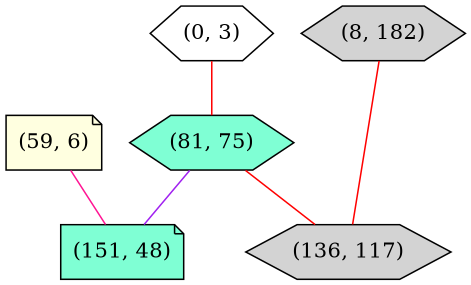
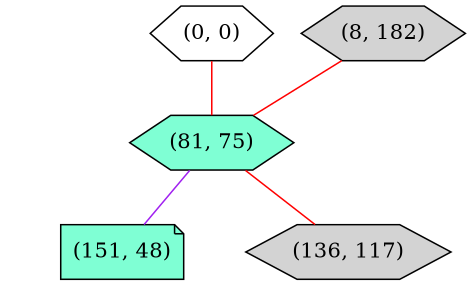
(212, 33) -> (212, 33)
(54, 143) -> none
(366, 143) -> (298, 88)
